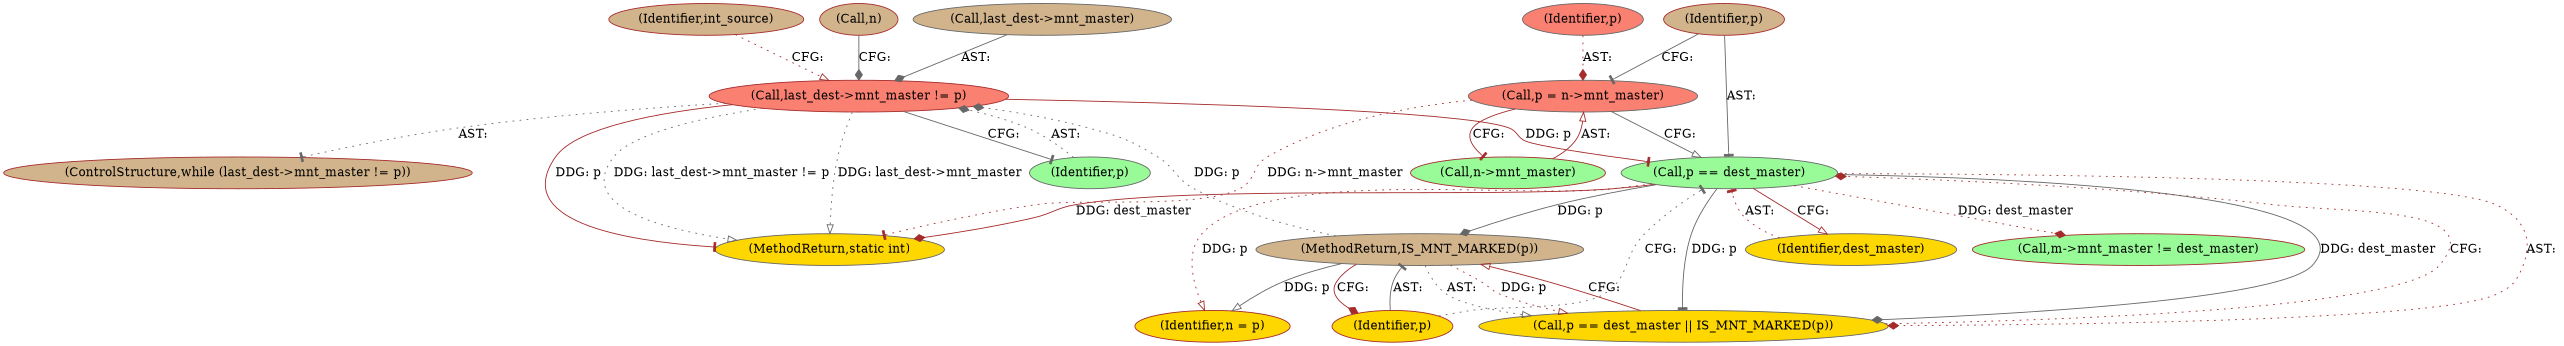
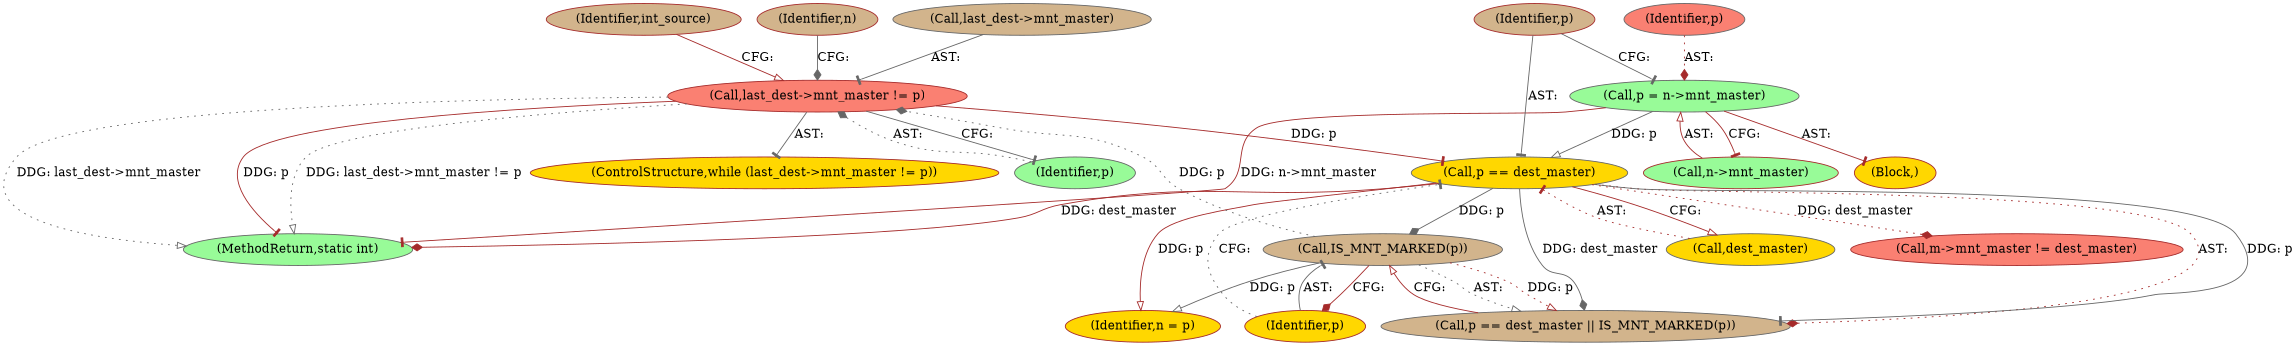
(859, 19) -> (817, 19)
(778, 56) -> (726, 56)
(956, 56) -> (922, 57)
(1583, 96) -> (1684, 96)
(514, 121) -> (792, 133)
(1682, 134) -> (1634, 134)
(238, 173) -> (765, 173)
(1729, 173) -> (1520, 173)
none -> (1895, 173)
(1248, 182) -> (1025, 203)
(1281, 199) -> (1259, 204)
(2443, 230) -> none
(830, 250) -> (298, 250)
(1420, 250) -> (1383, 250)
(1851, 250) -> (1751, 250)
(2139, 250) -> (2017, 250)
(1683, 326) -> (1586, 326)
